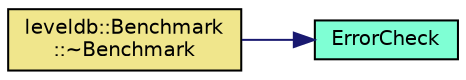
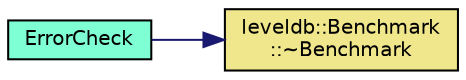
(268, 40) -> (177, 40)
